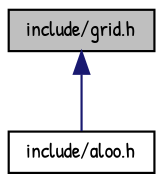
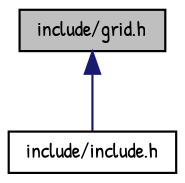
(82, 152) -> (92, 152)
